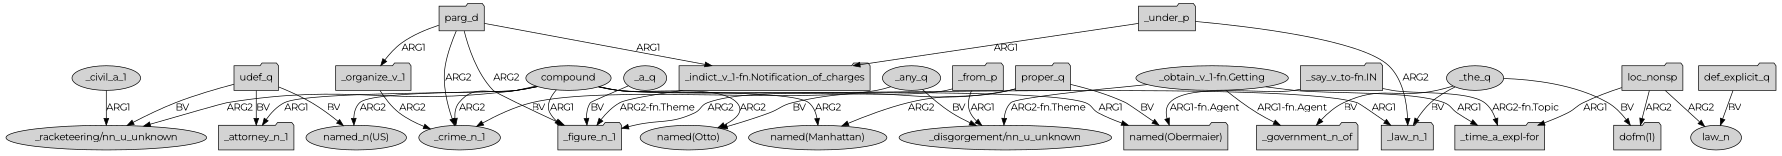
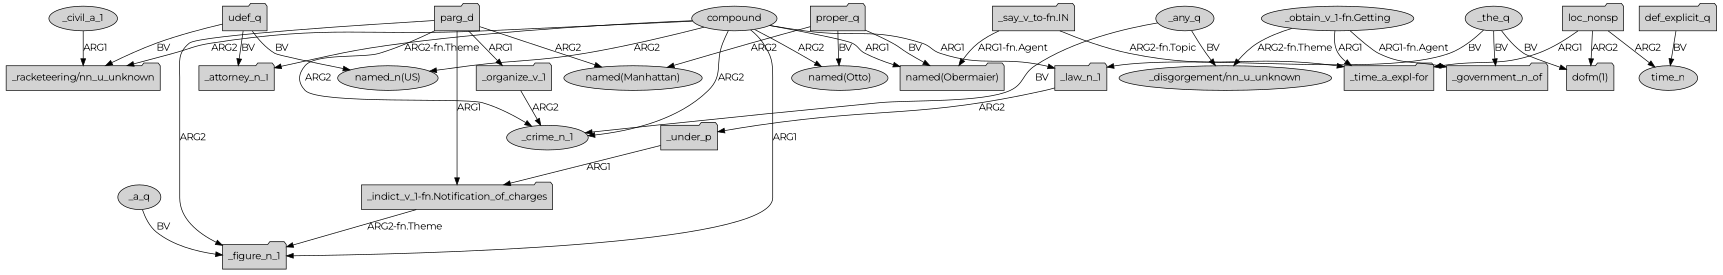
(1323, 40) -> (890, 112)
(978, 78) -> none
(713, 93) -> (537, 46)
(297, 108) -> (442, 48)
(106, 138) -> (83, 78)
(1716, 138) -> (1668, 78)
